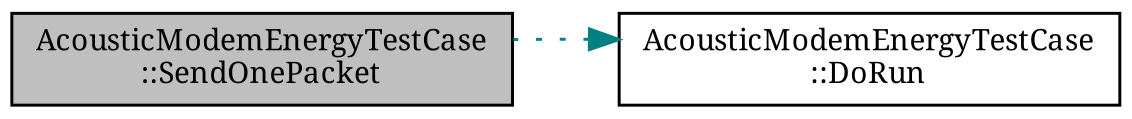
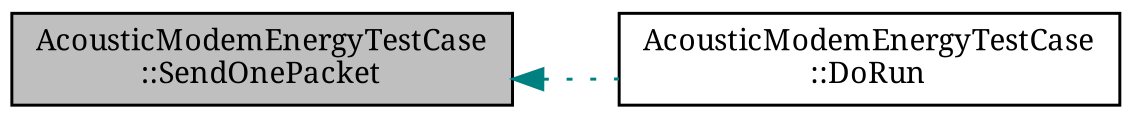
(551, 39) -> (581, 79)
